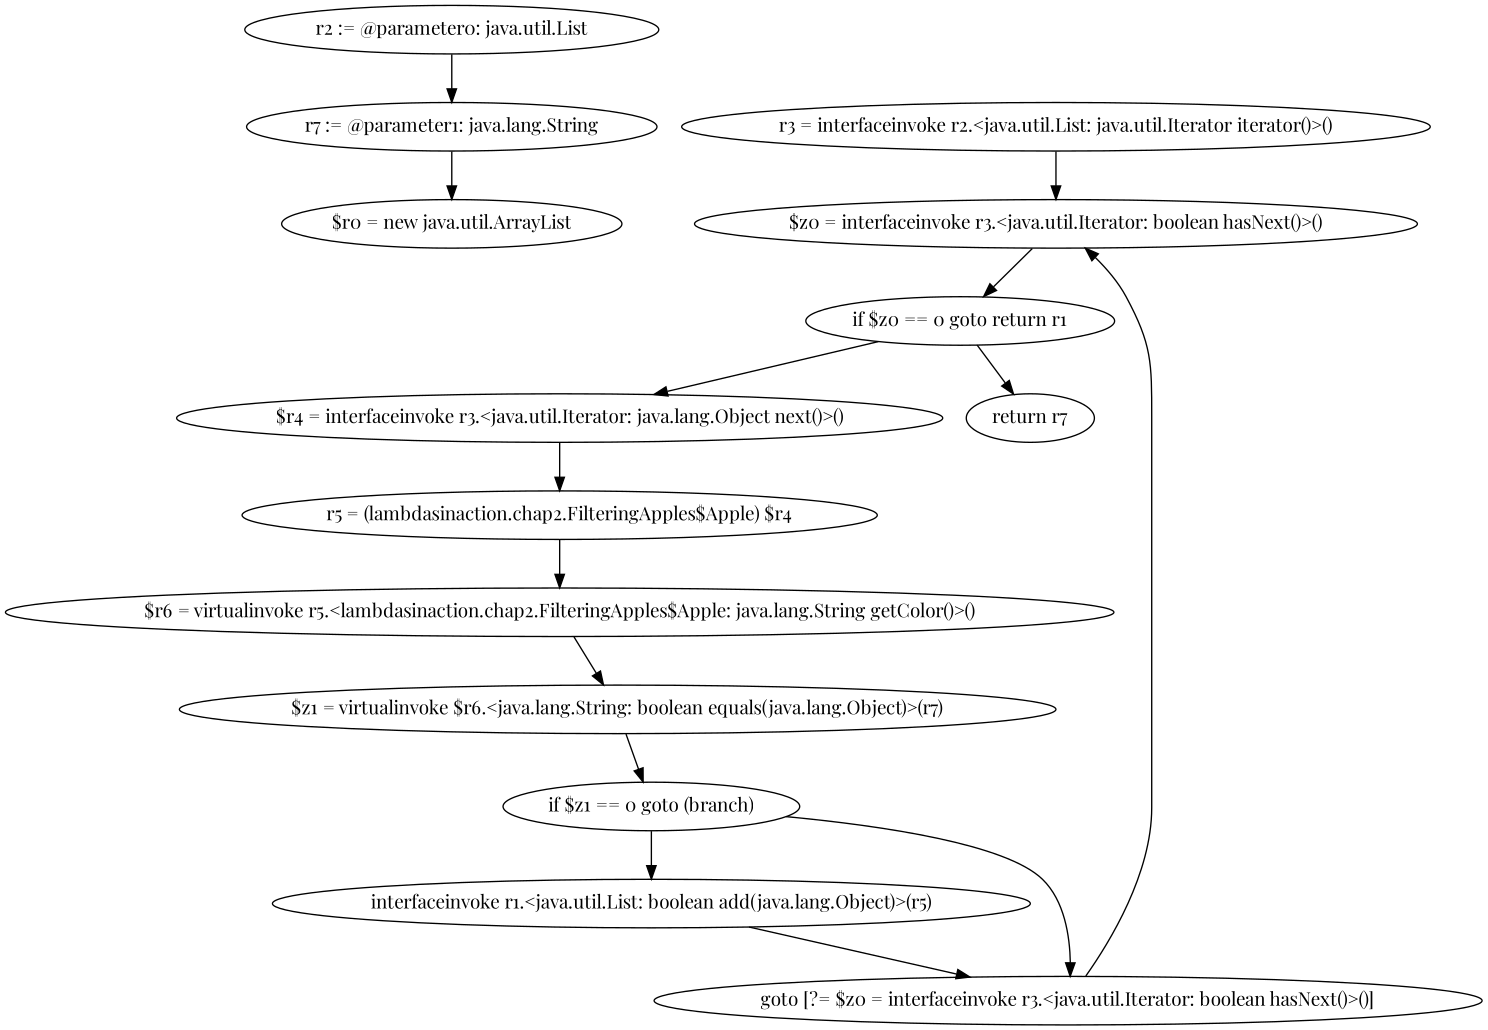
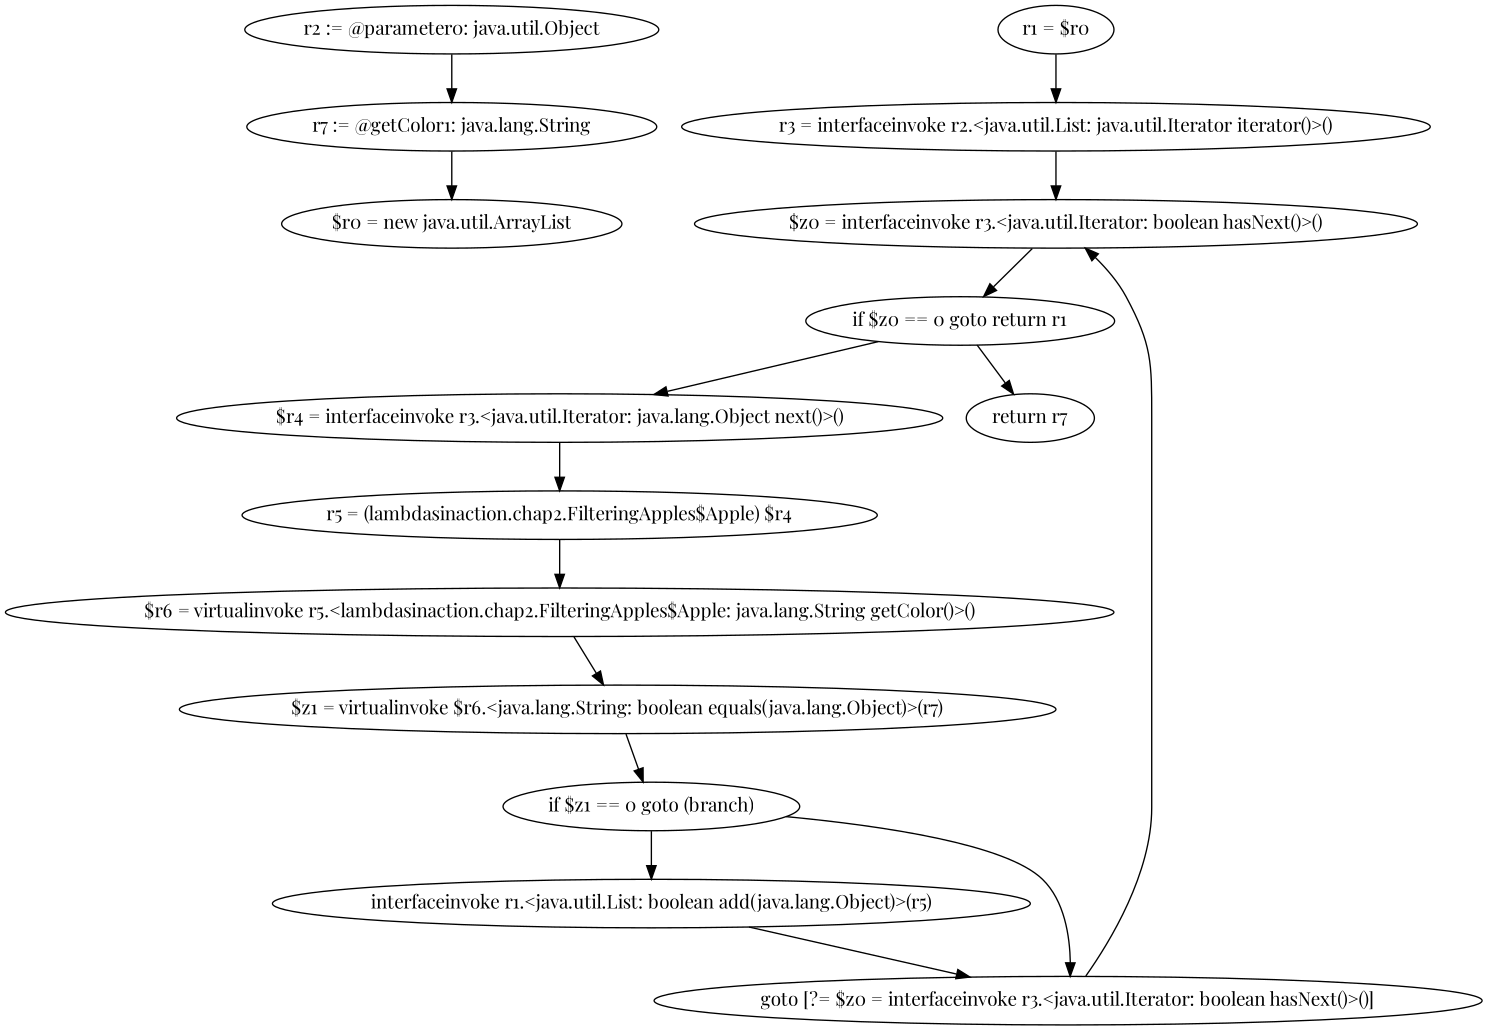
(452, 30) -> (452, 30)
none -> (1056, 30)
(452, 127) -> (452, 127)
